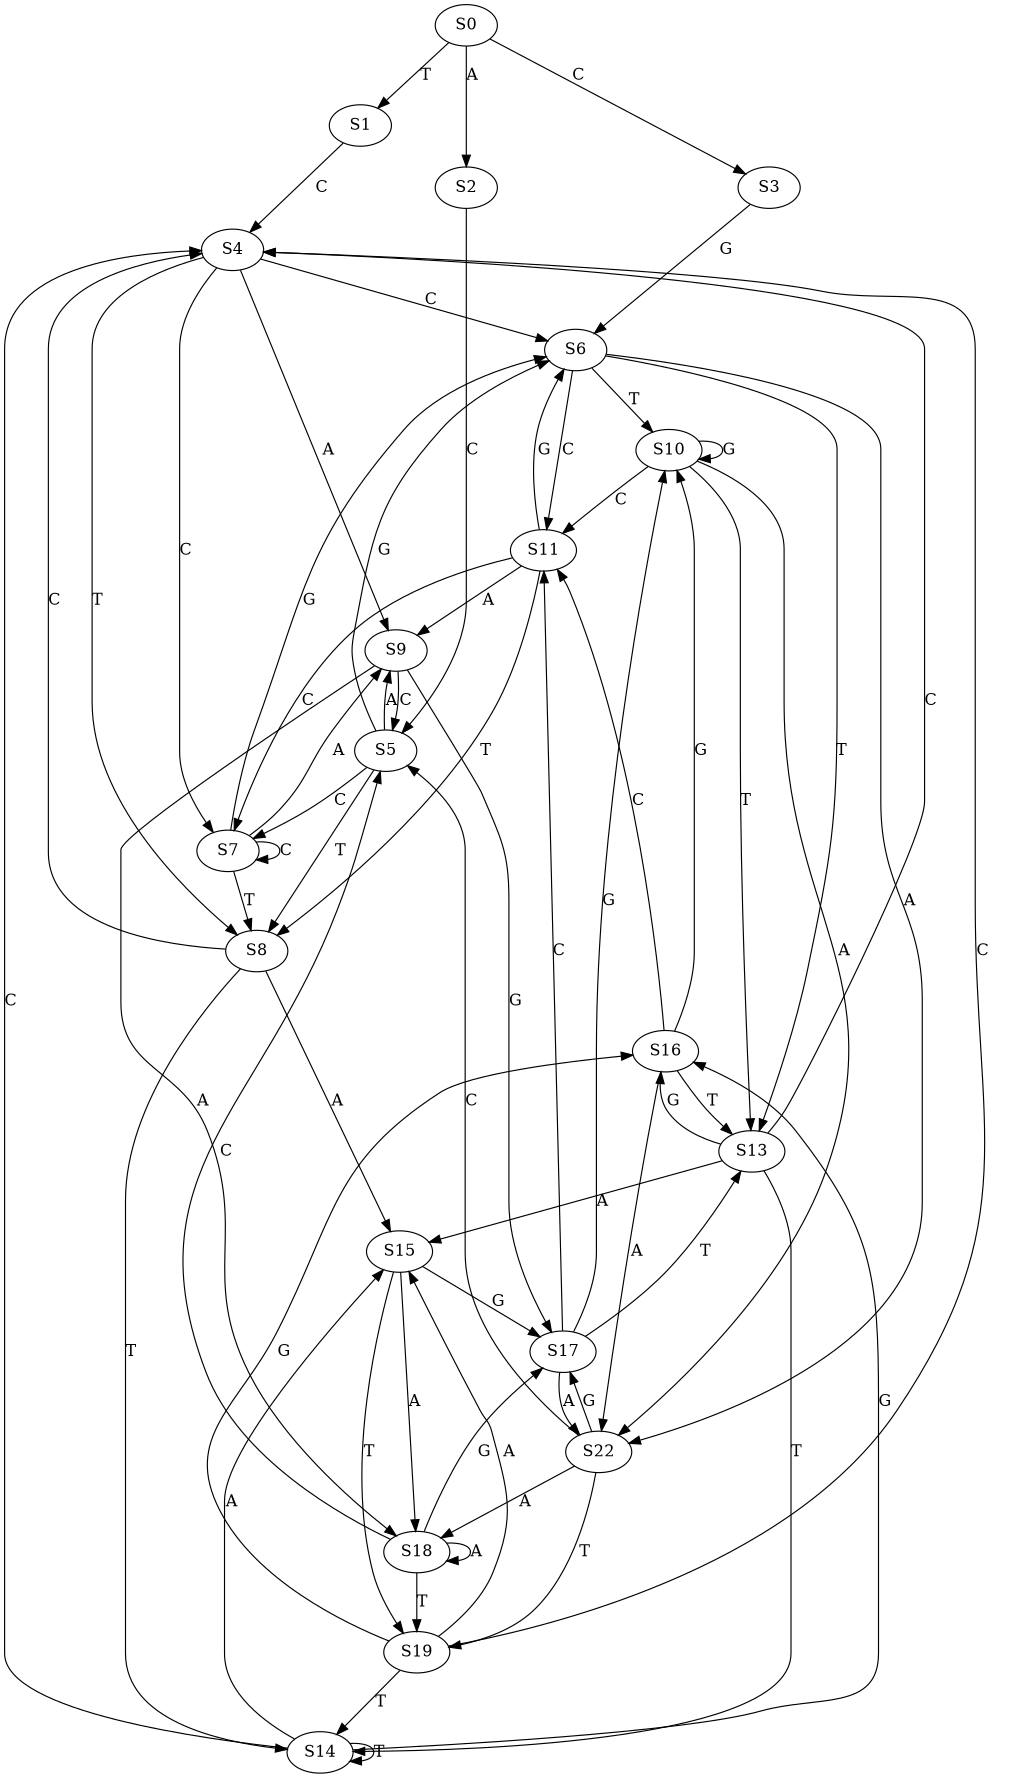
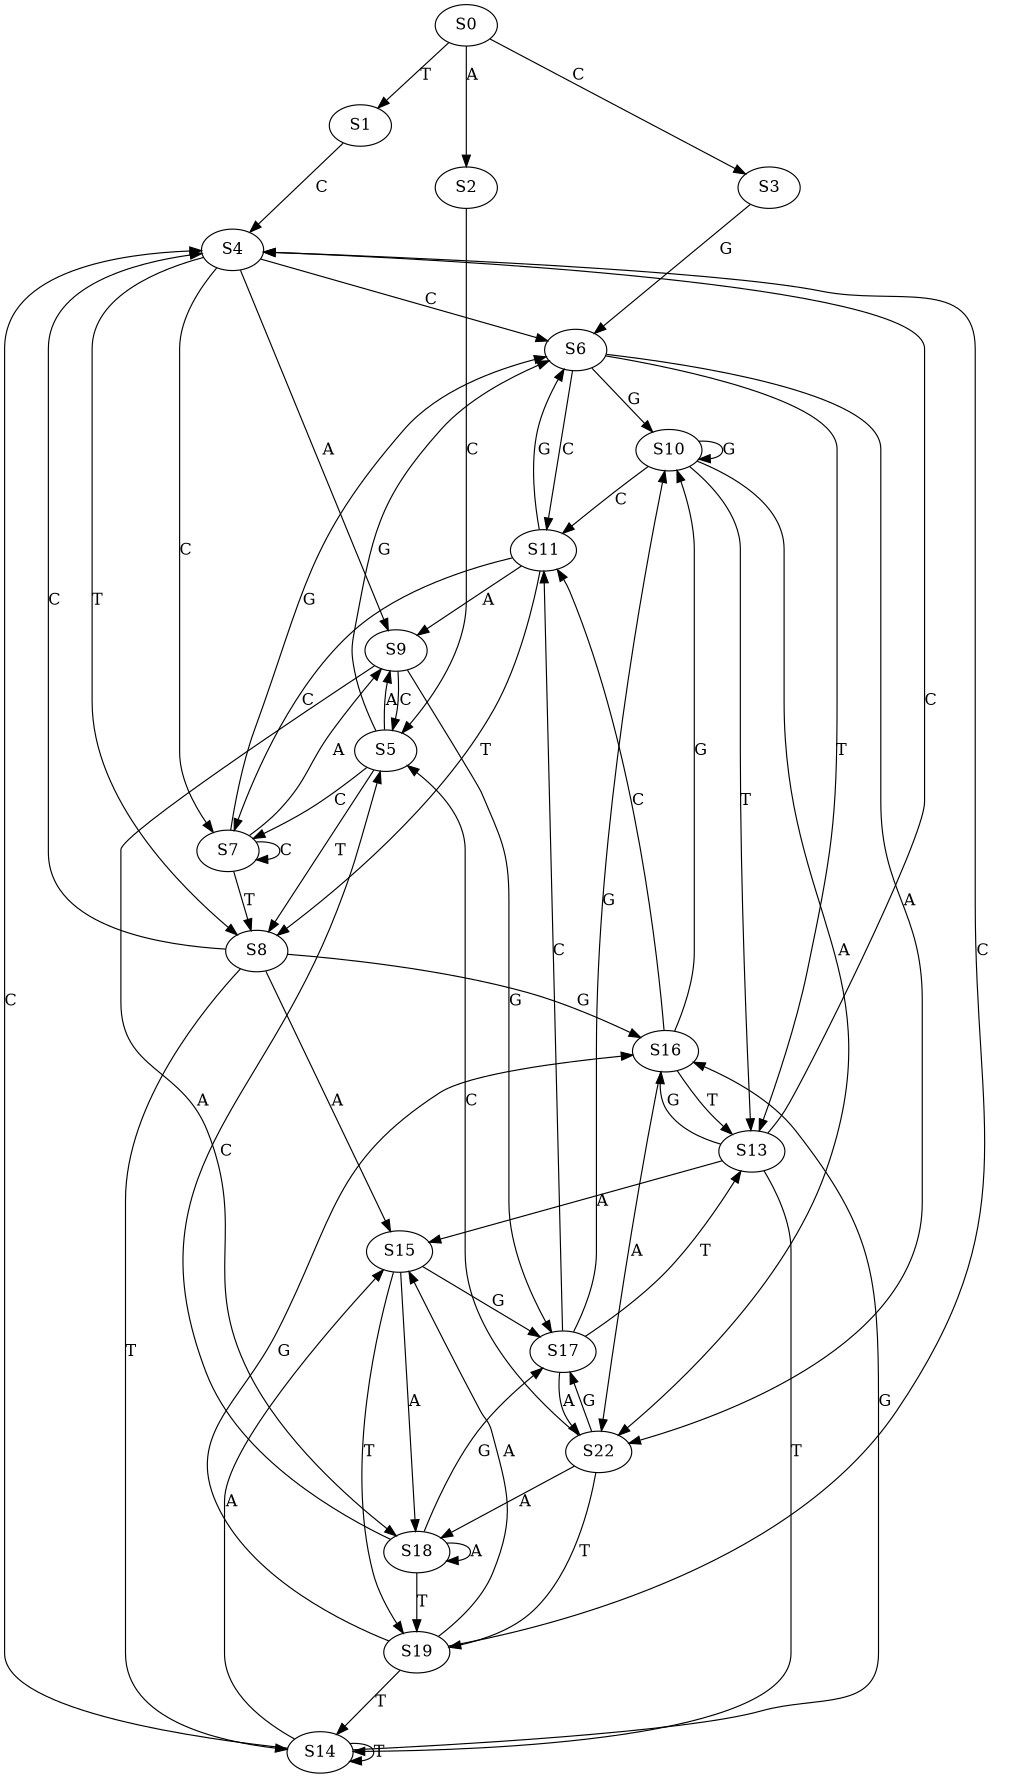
(634, 400) -> (634, 400)
none -> (454, 976)
